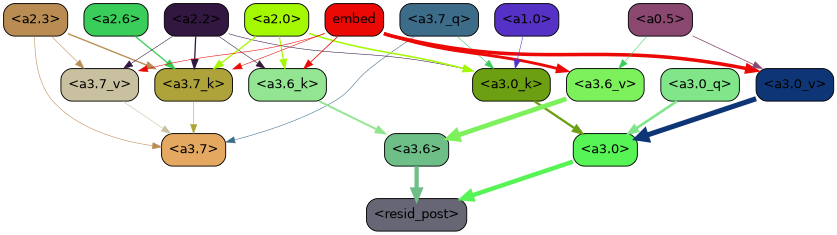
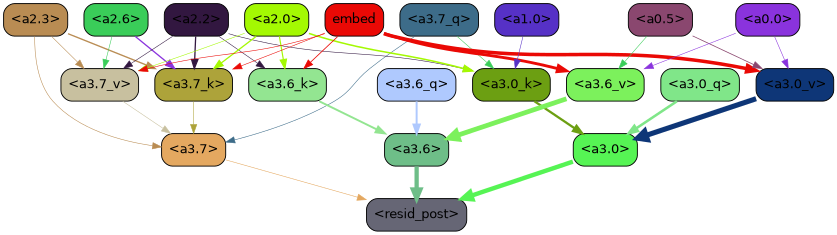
none -> (768, 20)
none -> (110, 45)
(147, 46) -> (147, 46)
none -> (201, 49)
none -> (417, 85)
none -> (292, 179)
